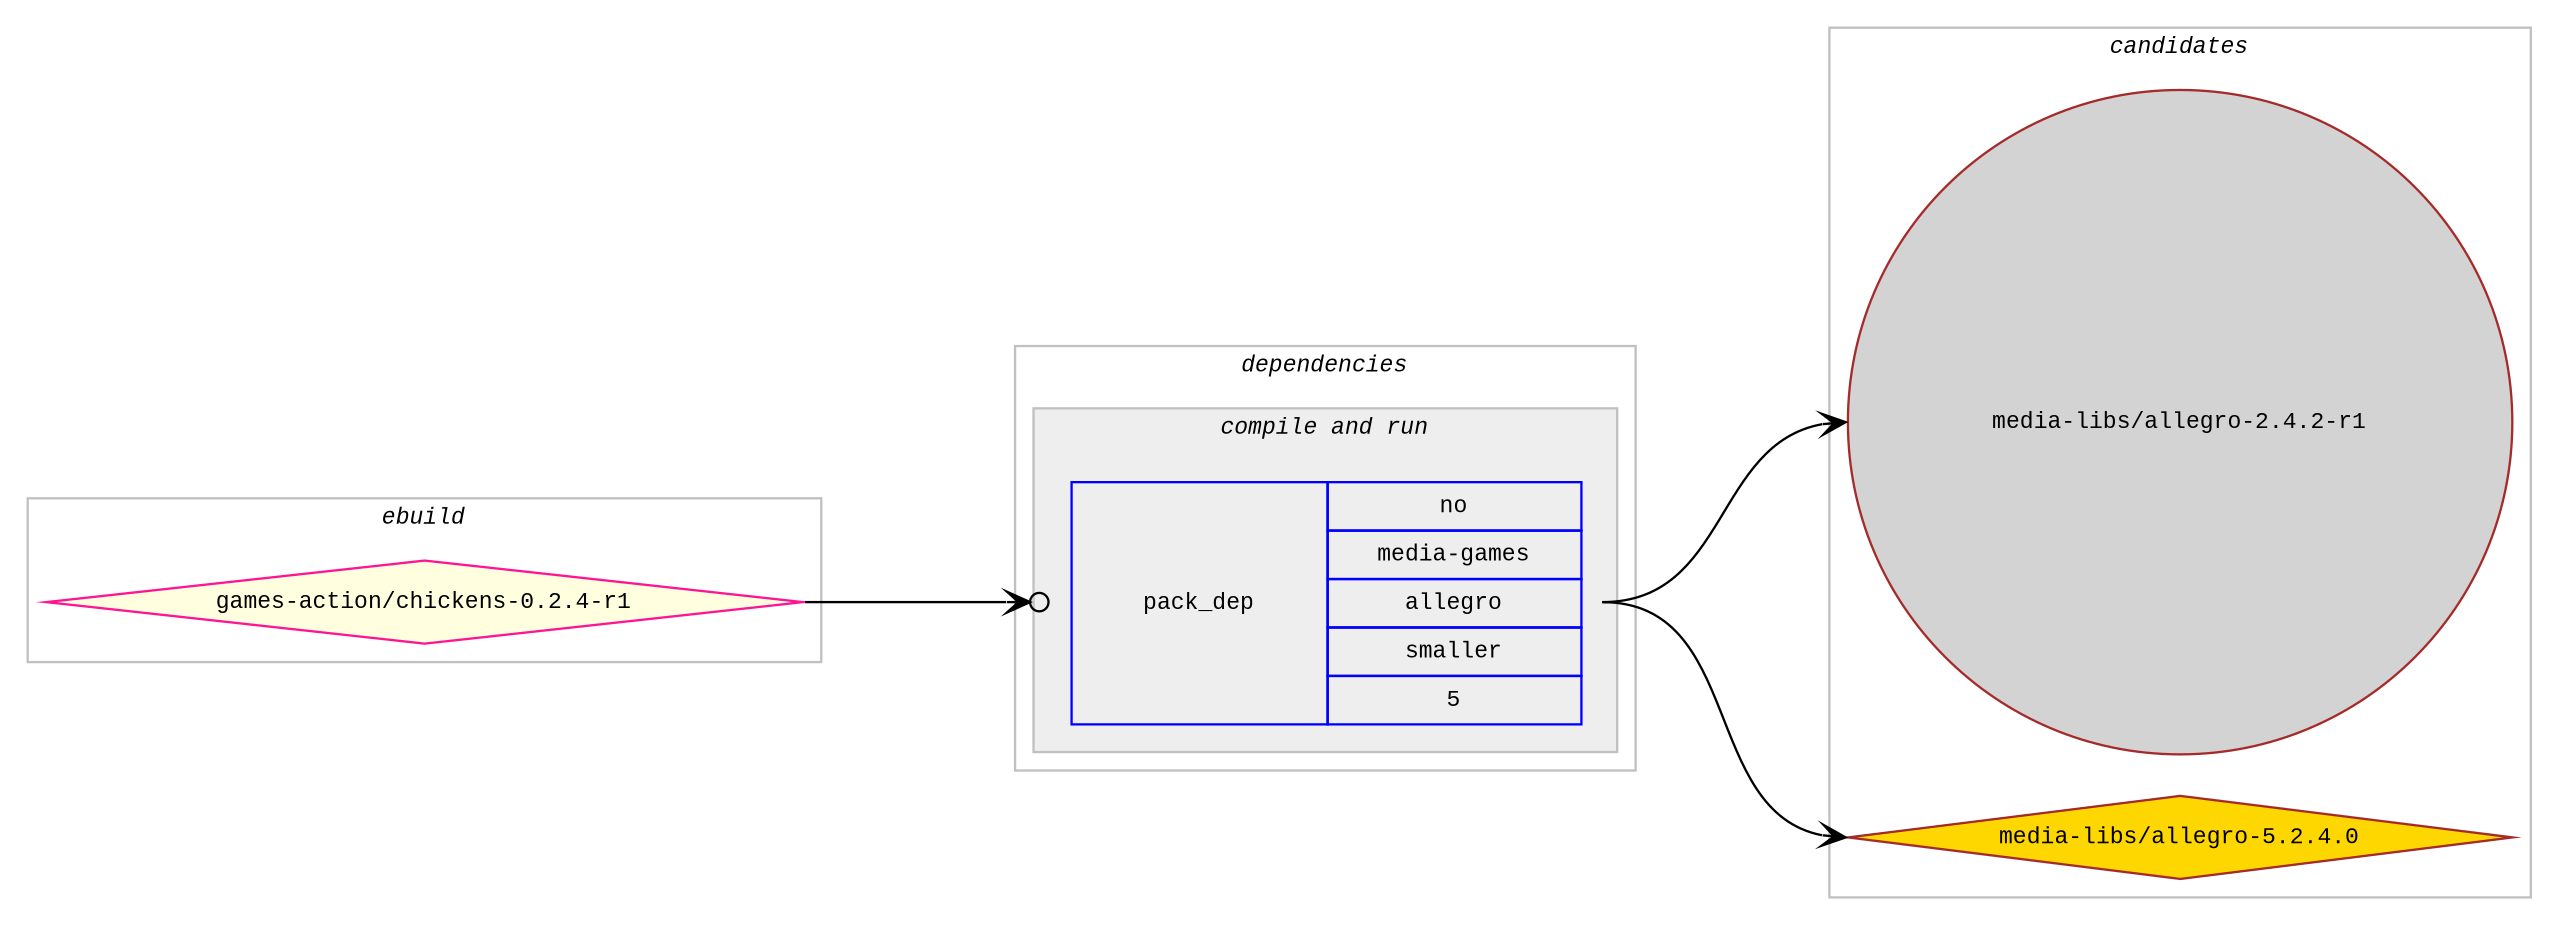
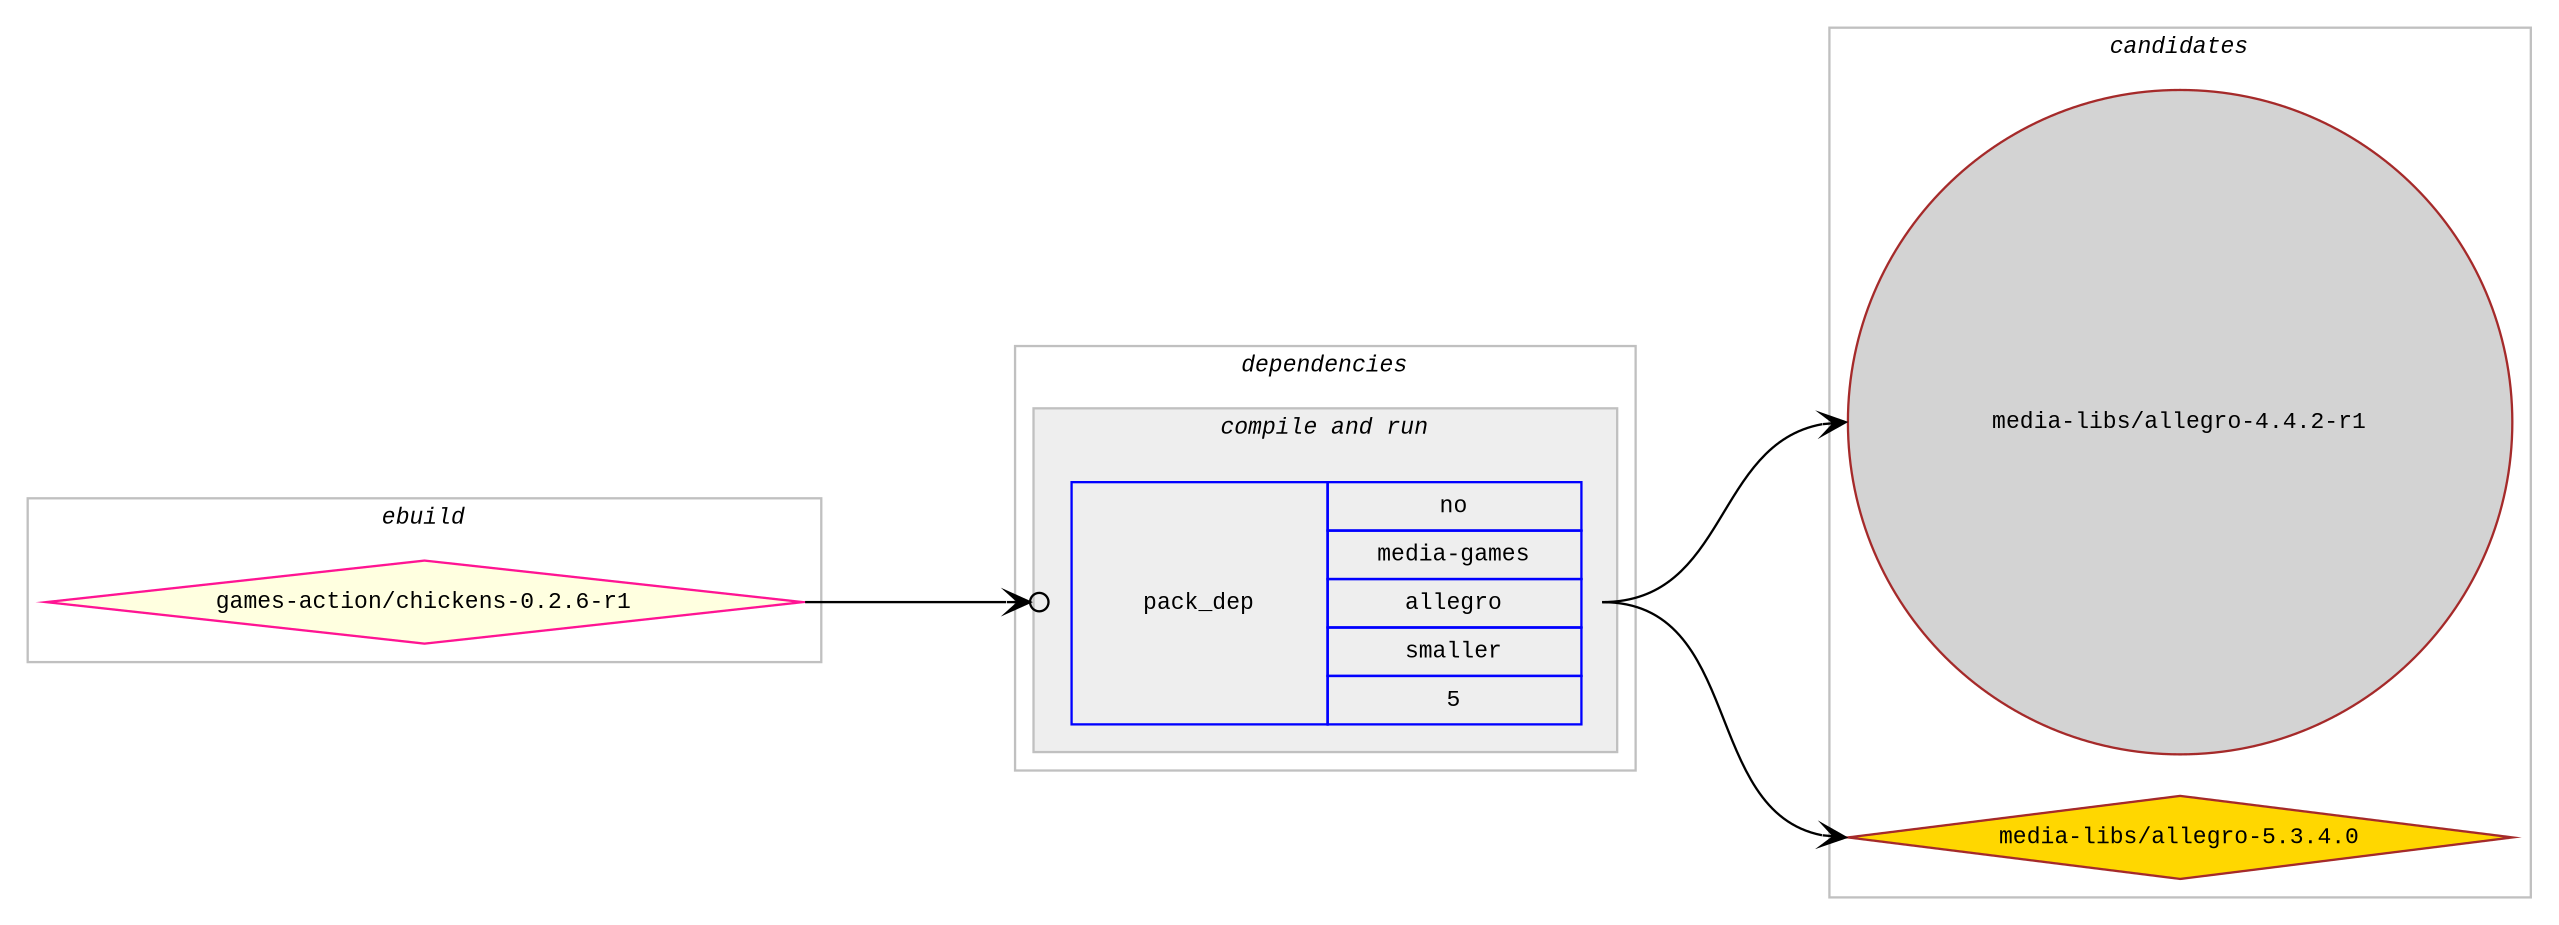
(2180, 422) -> (2180, 422)
(424, 602) -> (424, 602)
(2180, 837) -> (2180, 837)
